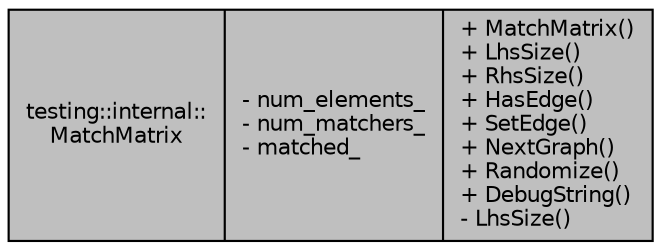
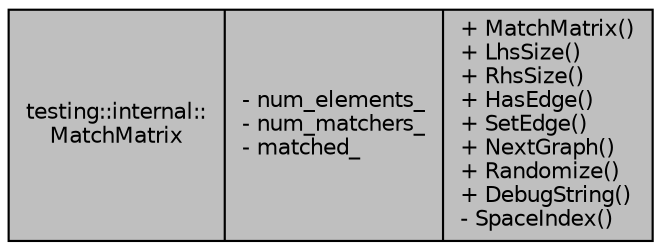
(517, 219) -> (537, 219)
